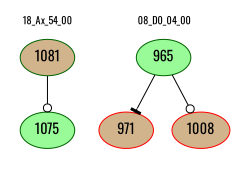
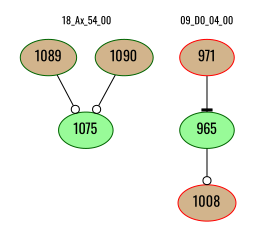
(165, 22) -> (207, 22)
(47, 58) -> (48, 58)
none -> (124, 58)
(146, 92) -> (207, 91)
